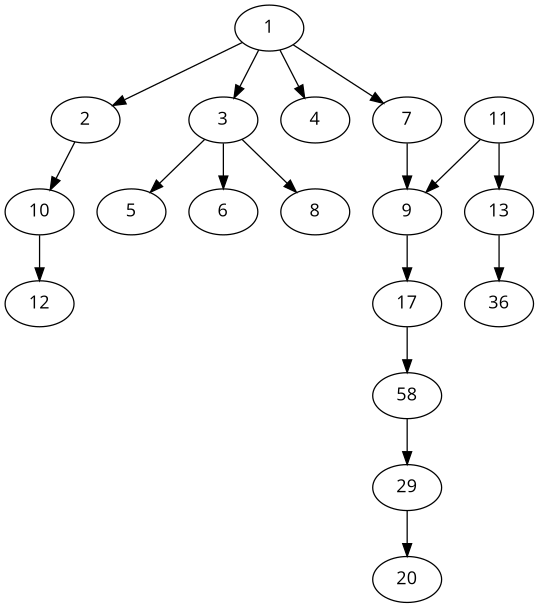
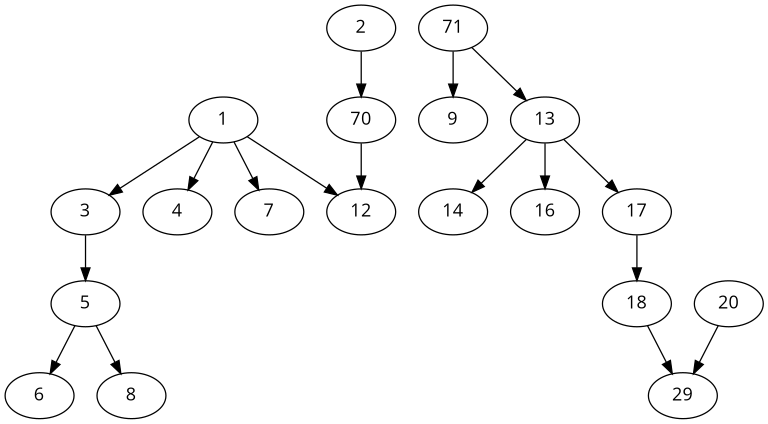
(183, 71) -> (287, 163)
(499, 120) -> (453, 28)
(223, 160) -> (65, 344)
(407, 160) -> none
(265, 161) -> (106, 344)
(40, 212) -> (361, 120)
none -> (453, 212)
(407, 252) -> (586, 161)
(499, 304) -> (545, 212)
(407, 396) -> (637, 304)
(407, 527) -> (709, 344)
